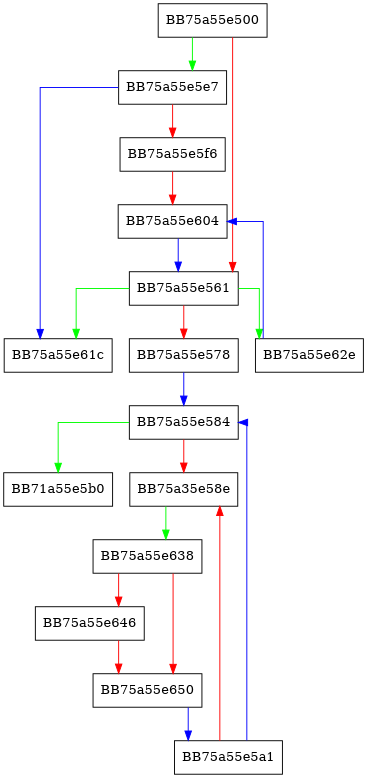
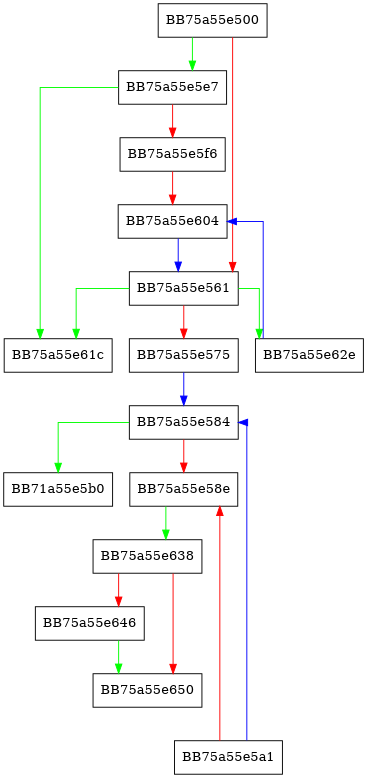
(40, 169) -> (40, 169)
(184, 355) -> (184, 355)
(184, 489) -> (184, 489)
(119, 652) -> (119, 652)
(188, 719) -> none
